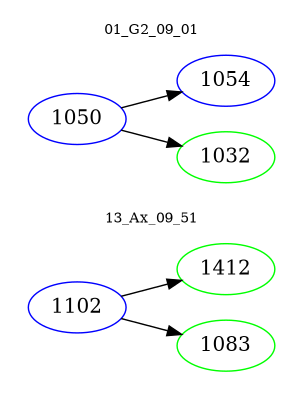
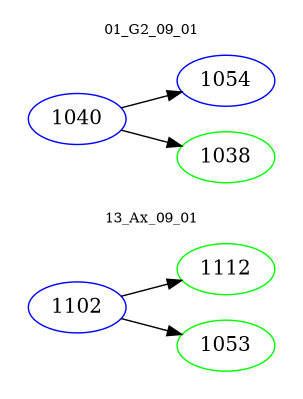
(77, 119) -> (77, 119)
(226, 157) -> (226, 157)
(152, 219) -> (152, 219)
(226, 269) -> (226, 269)
(226, 346) -> (226, 346)
